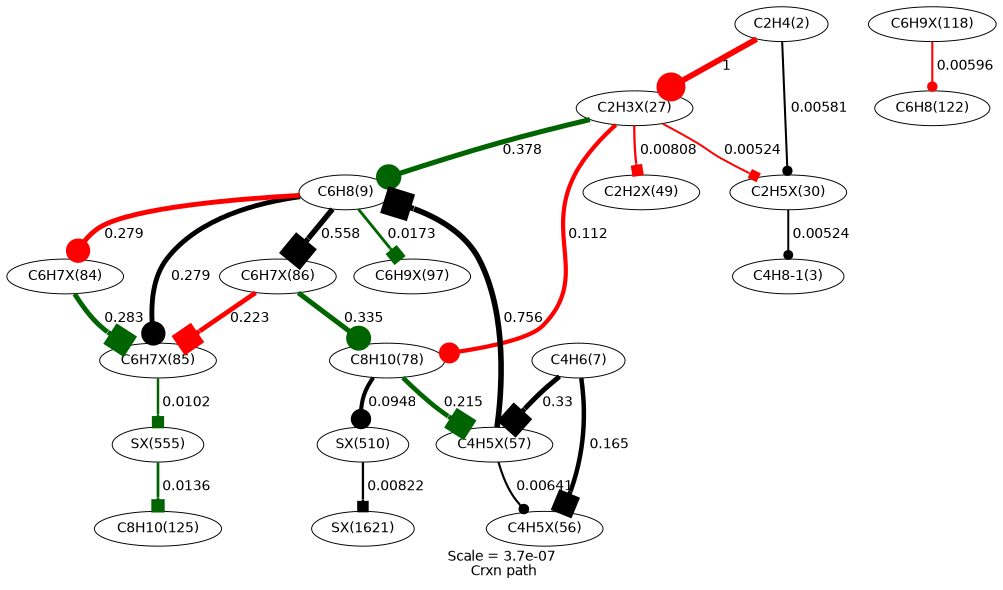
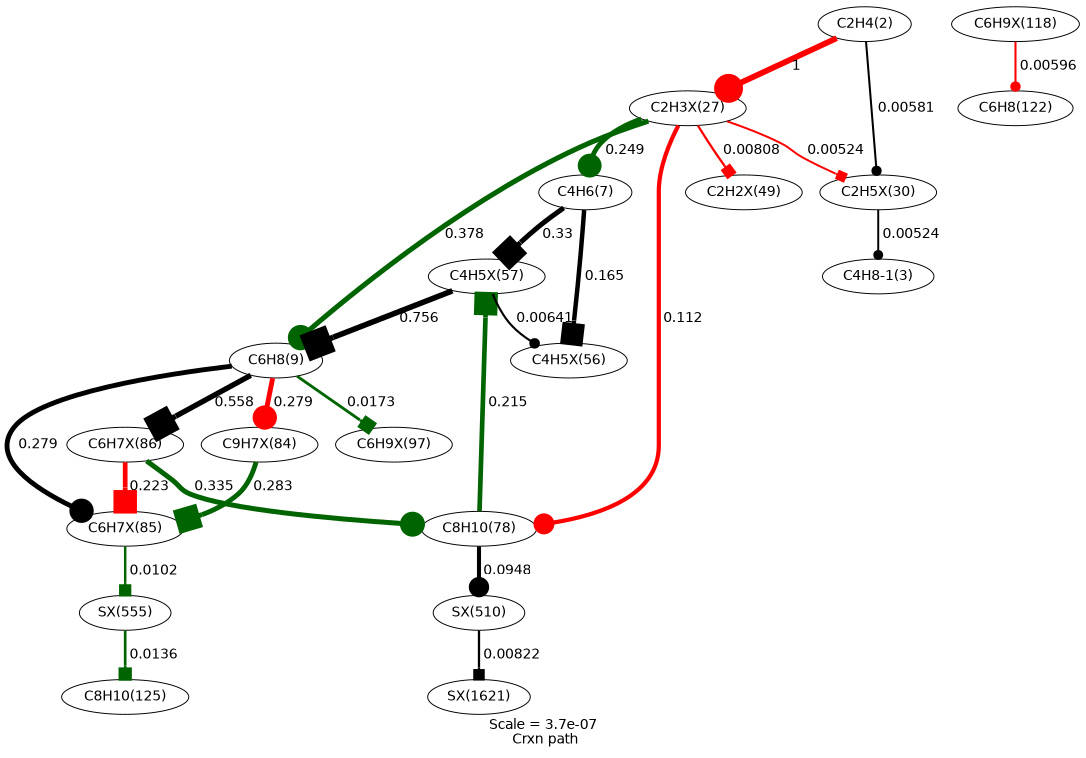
none -> (613, 133)
(65, 276) -> (260, 445)
